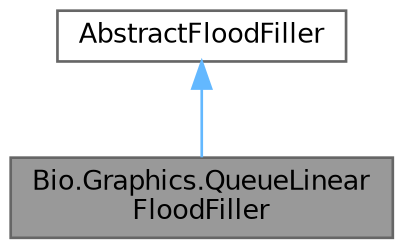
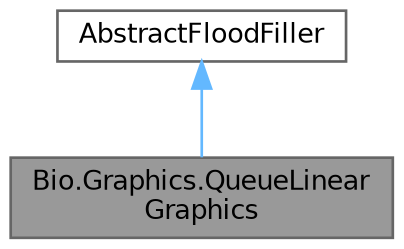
(202, 198) -> (202, 198)
